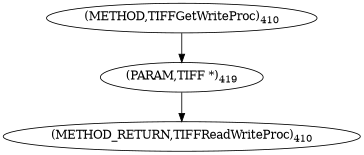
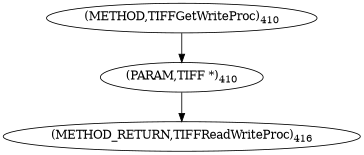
(228, 76) -> (228, 76)
(303, 135) -> (303, 135)
